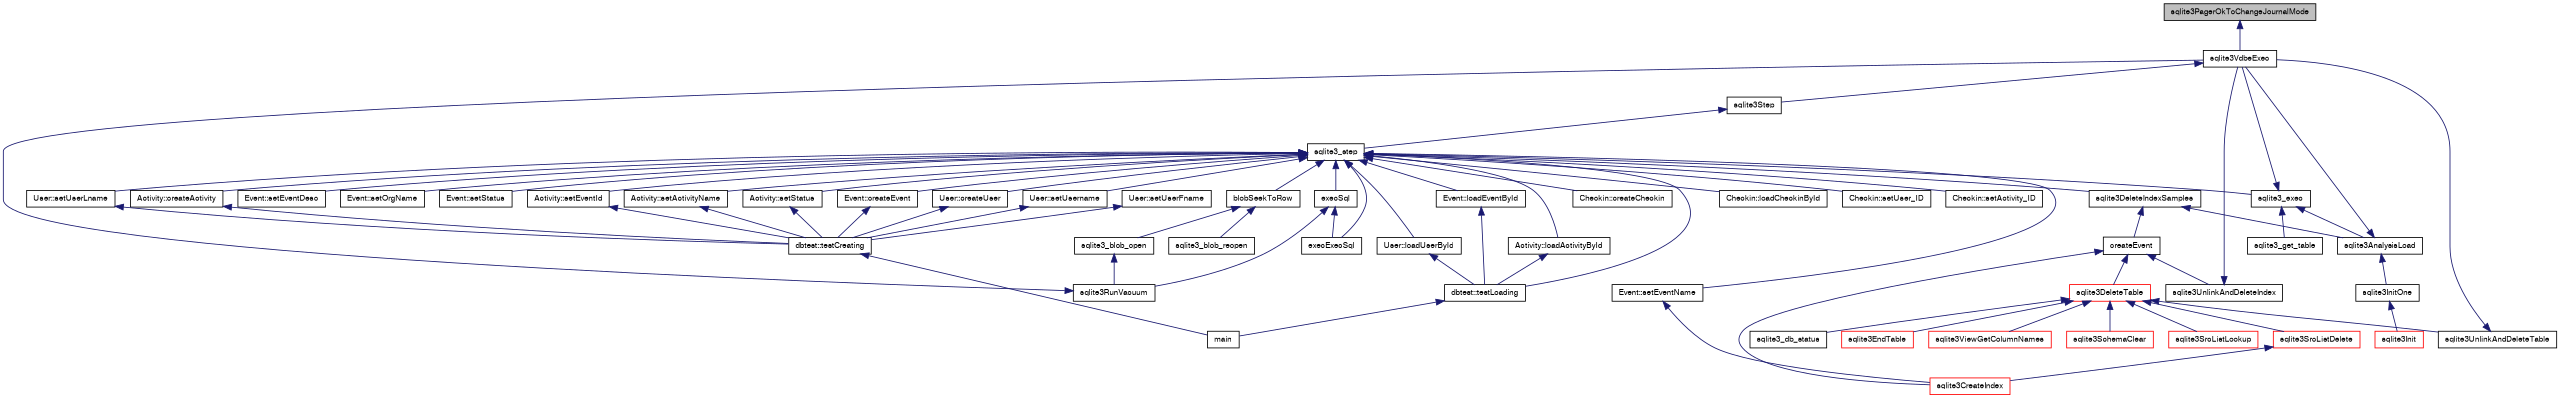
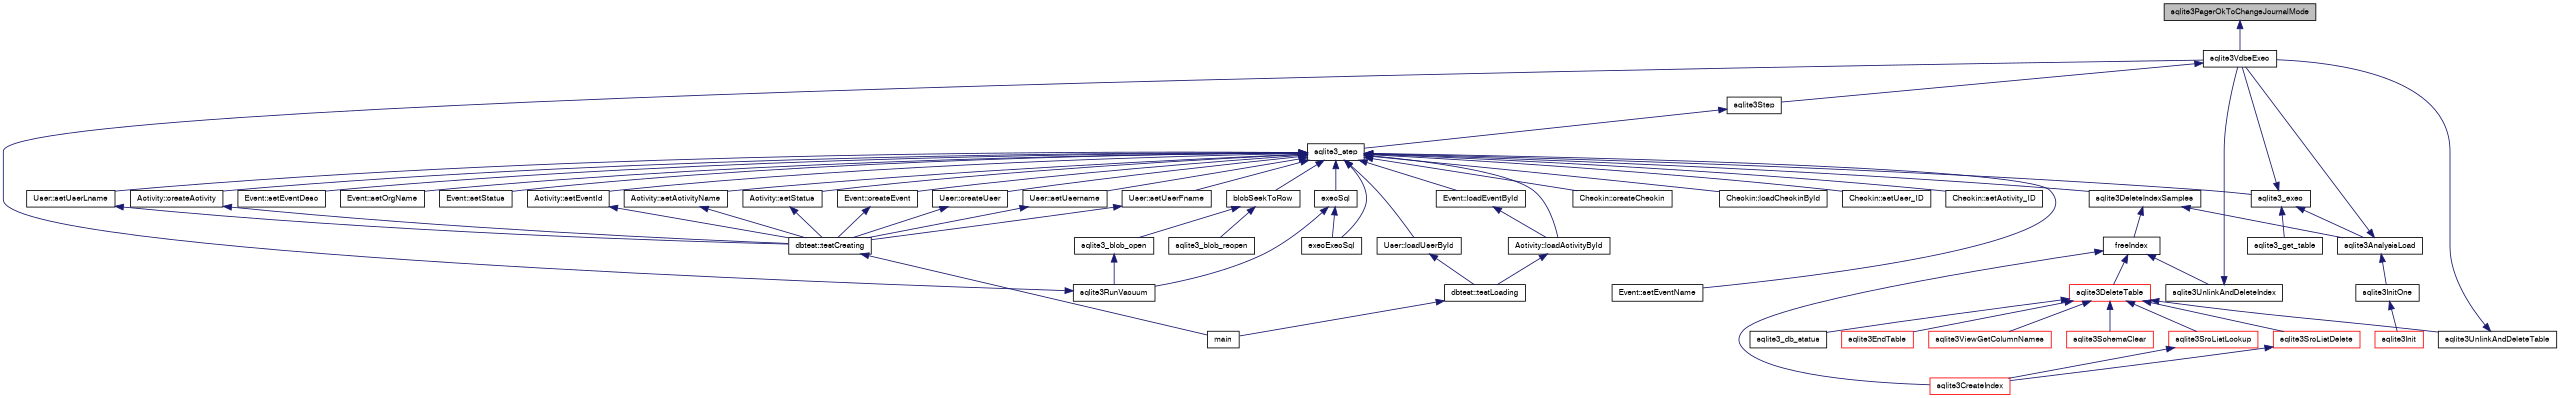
(1647, 178) -> (1247, 177)
(2132, 246) -> (2132, 246)
(1483, 250) -> (1524, 224)
(1743, 357) -> (2087, 364)
